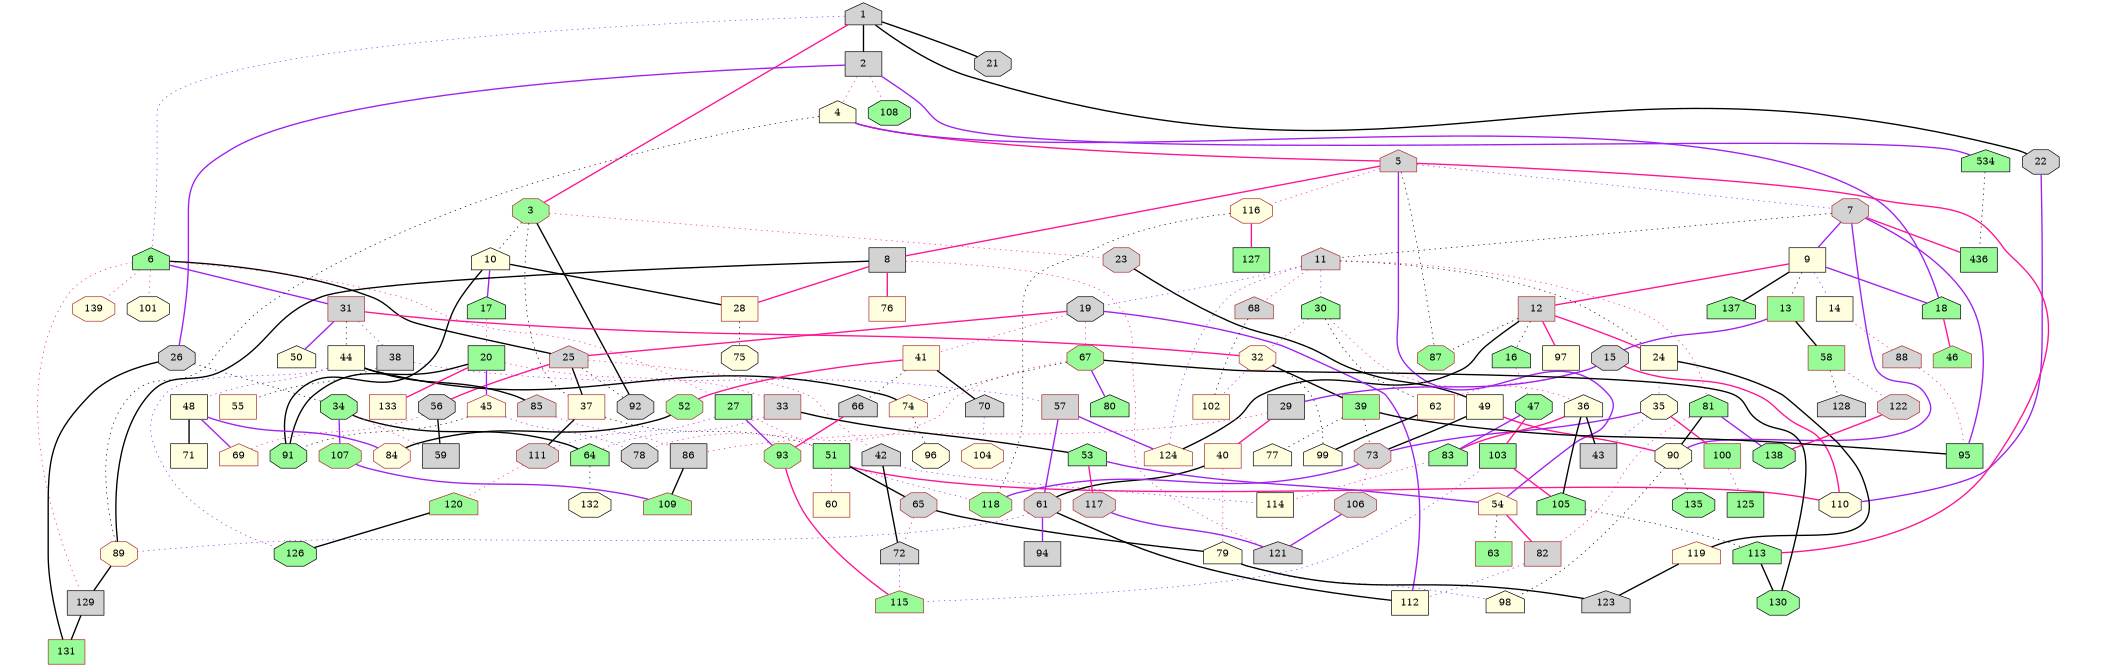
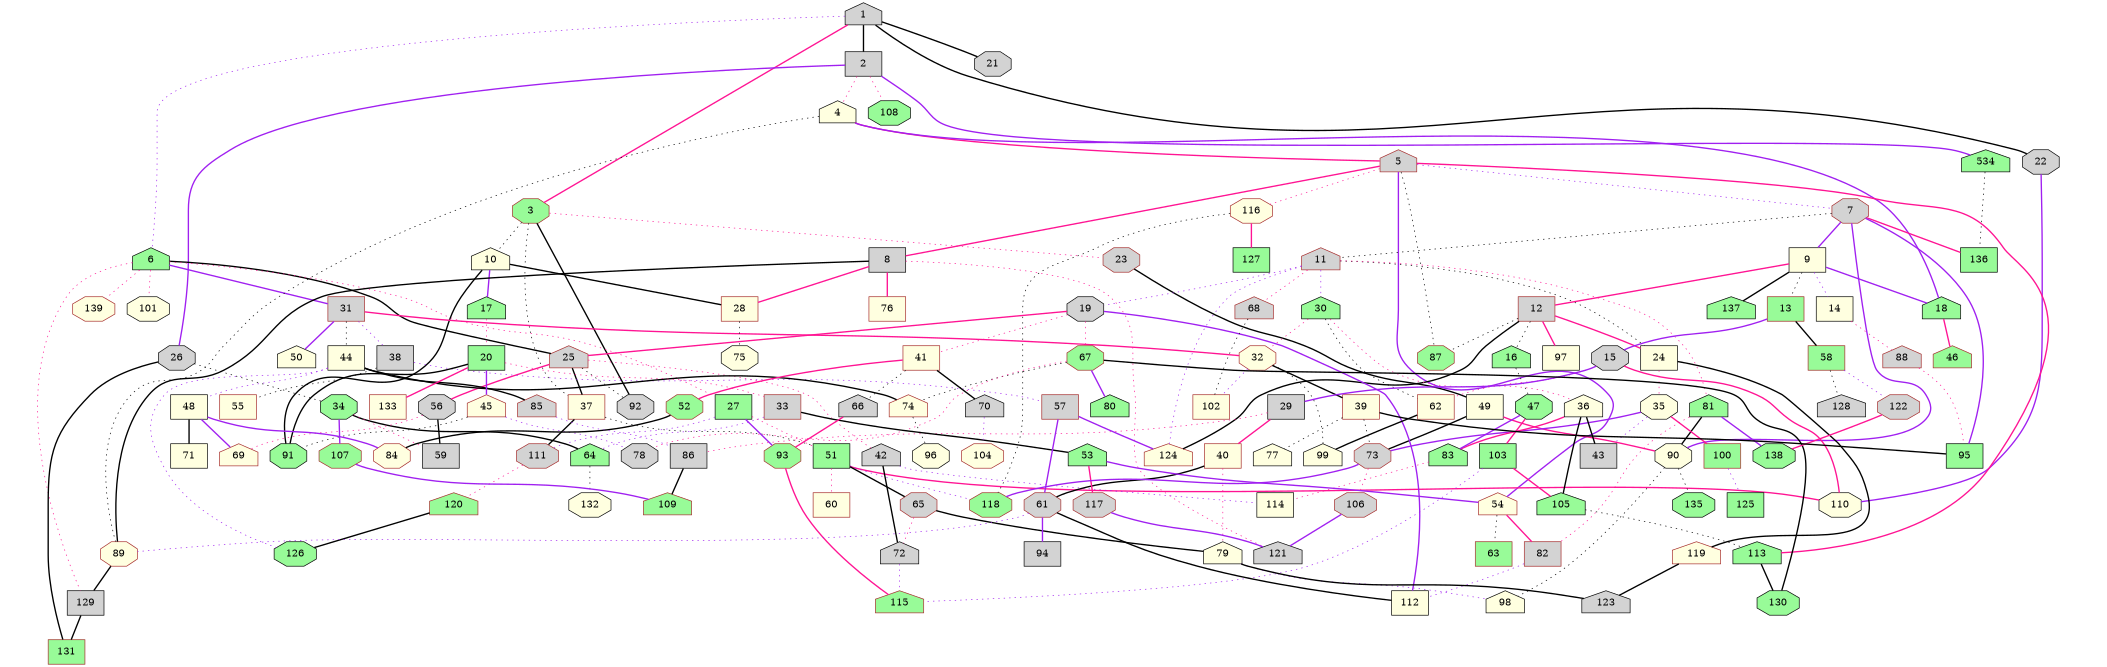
(1979, 260) -> (1979, 260)
(1522, 381) -> (1522, 381)
(1361, 407) -> (1361, 407)
